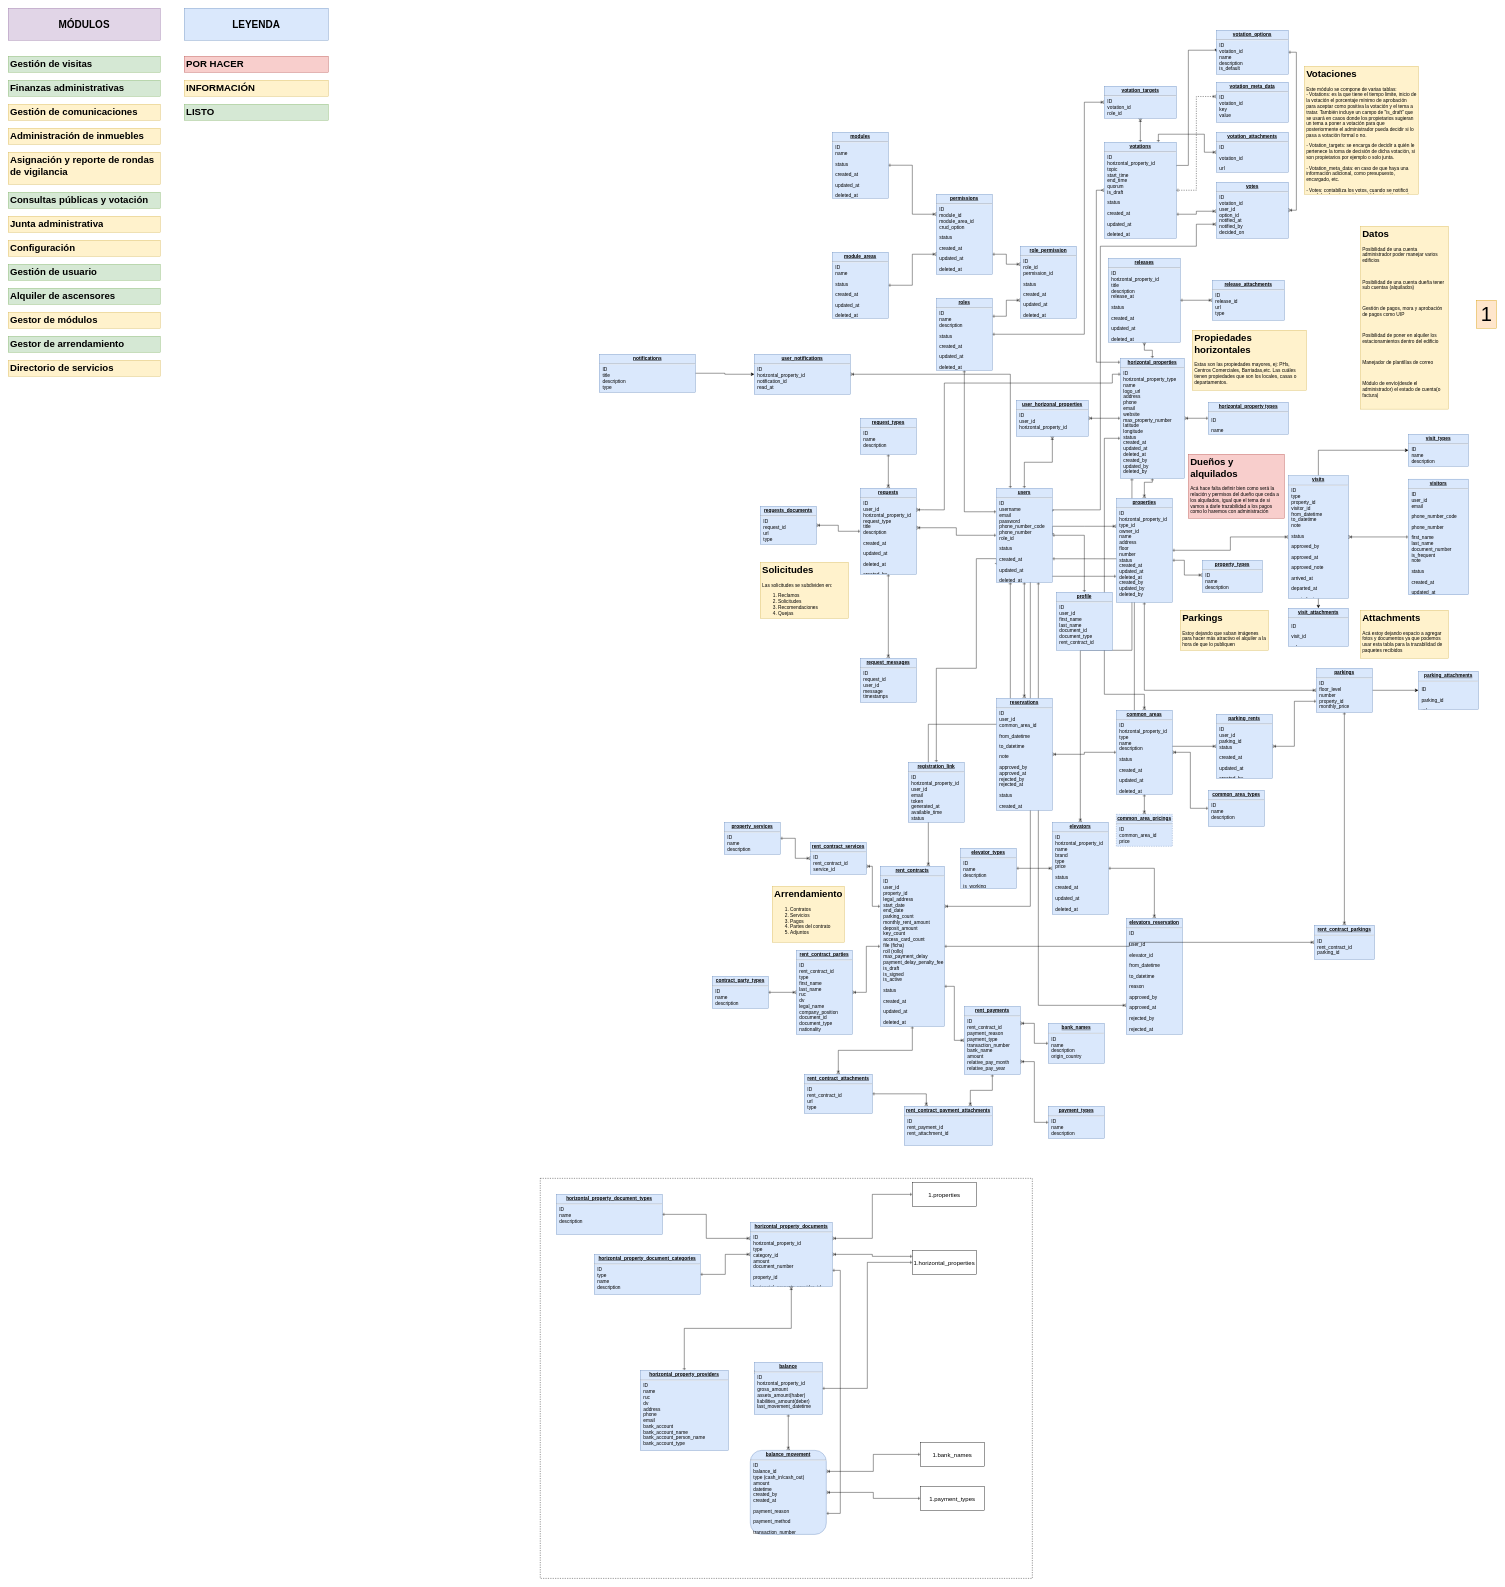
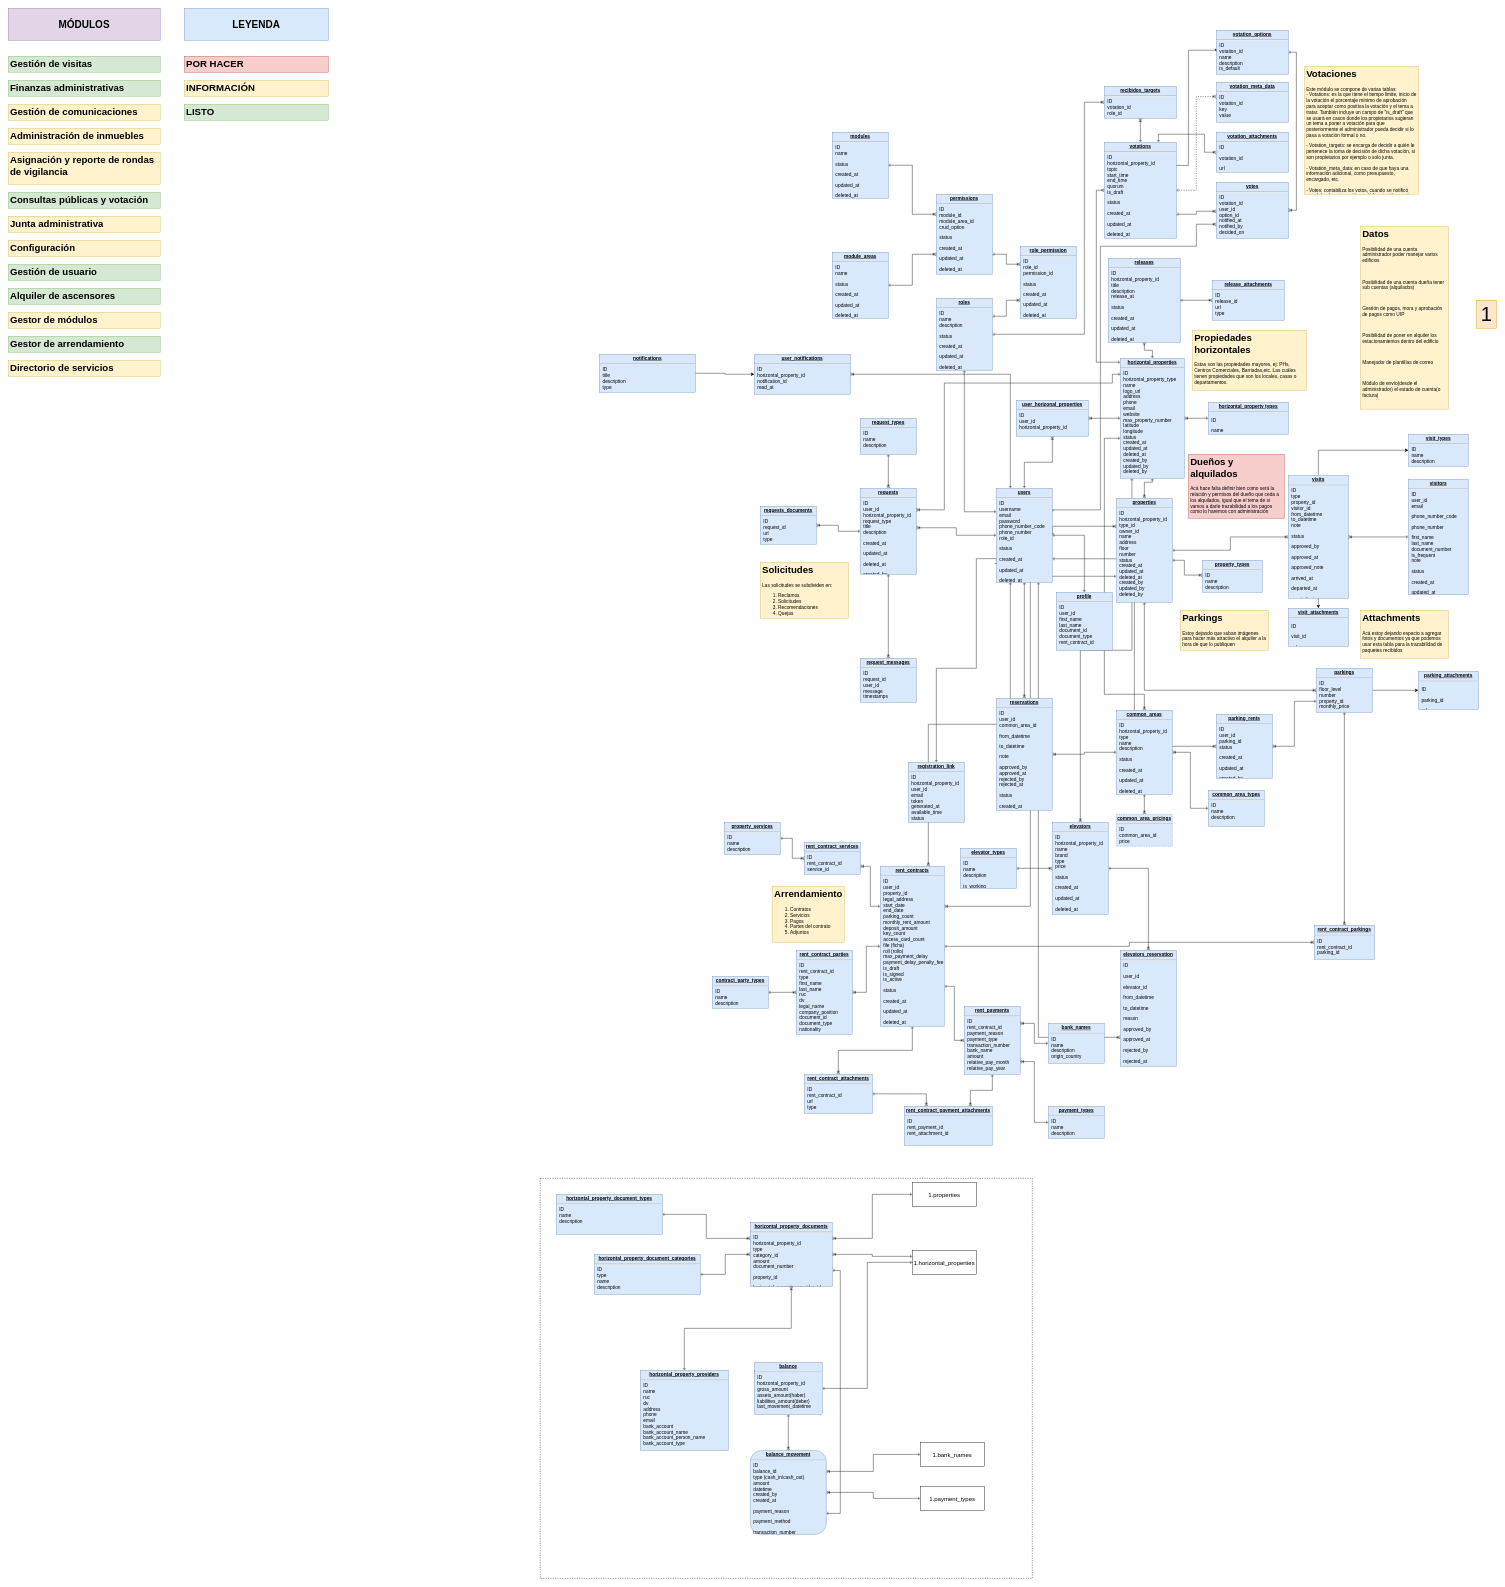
(1125, 98) -> (1126, 98)
(838, 858) -> (832, 858)
(1154, 976) -> (1148, 1008)
